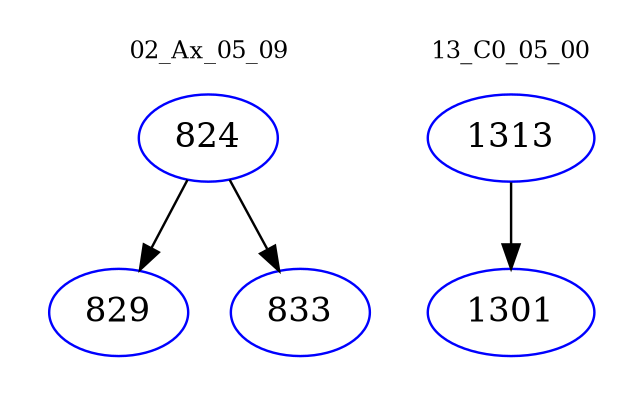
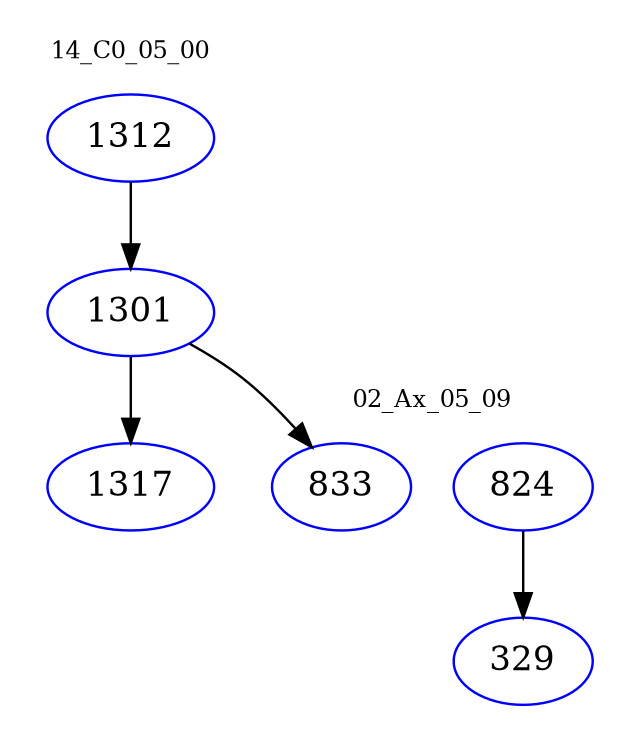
(511, 52) -> (131, 52)
(511, 138) -> (131, 138)
(248, 214) -> (267, 400)
(119, 312) -> (523, 661)
none -> (131, 487)
